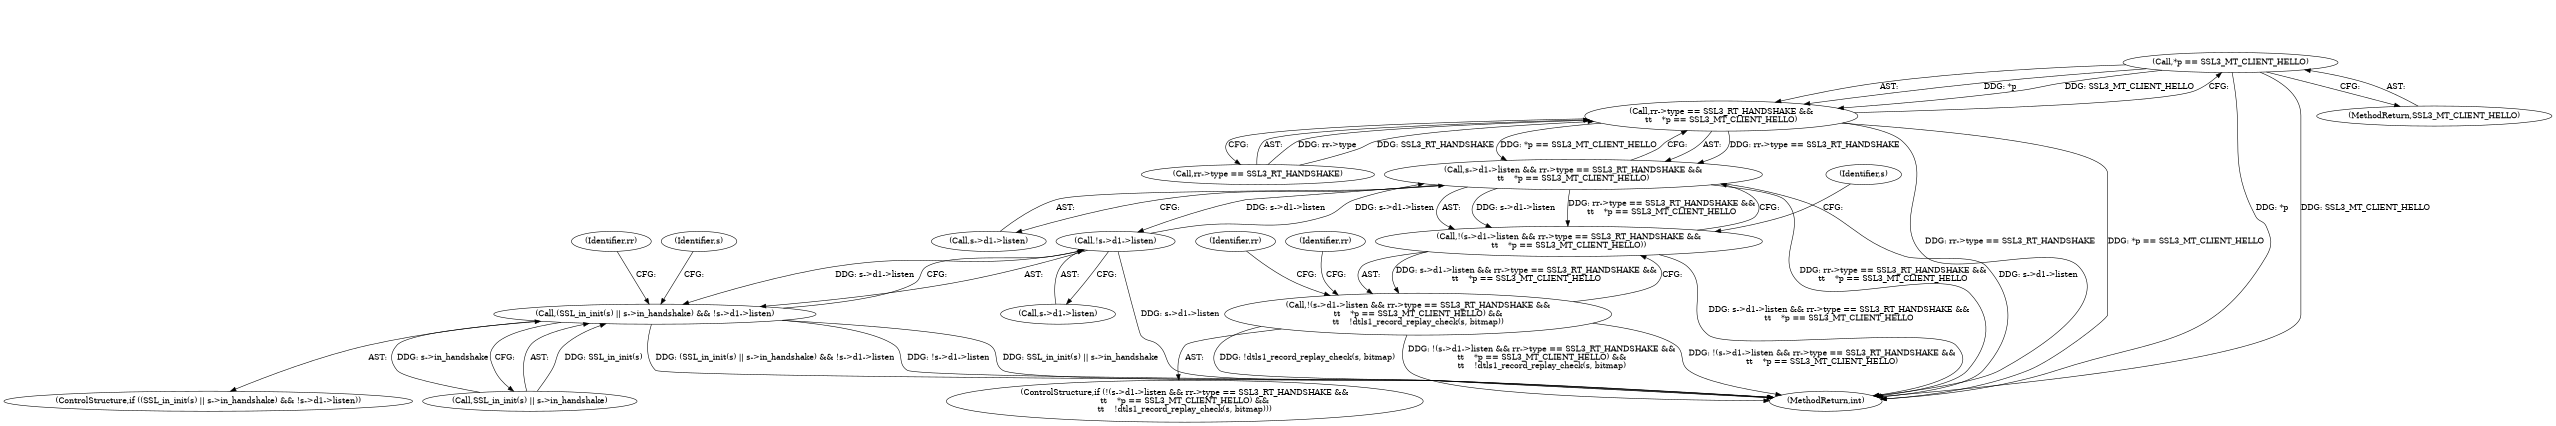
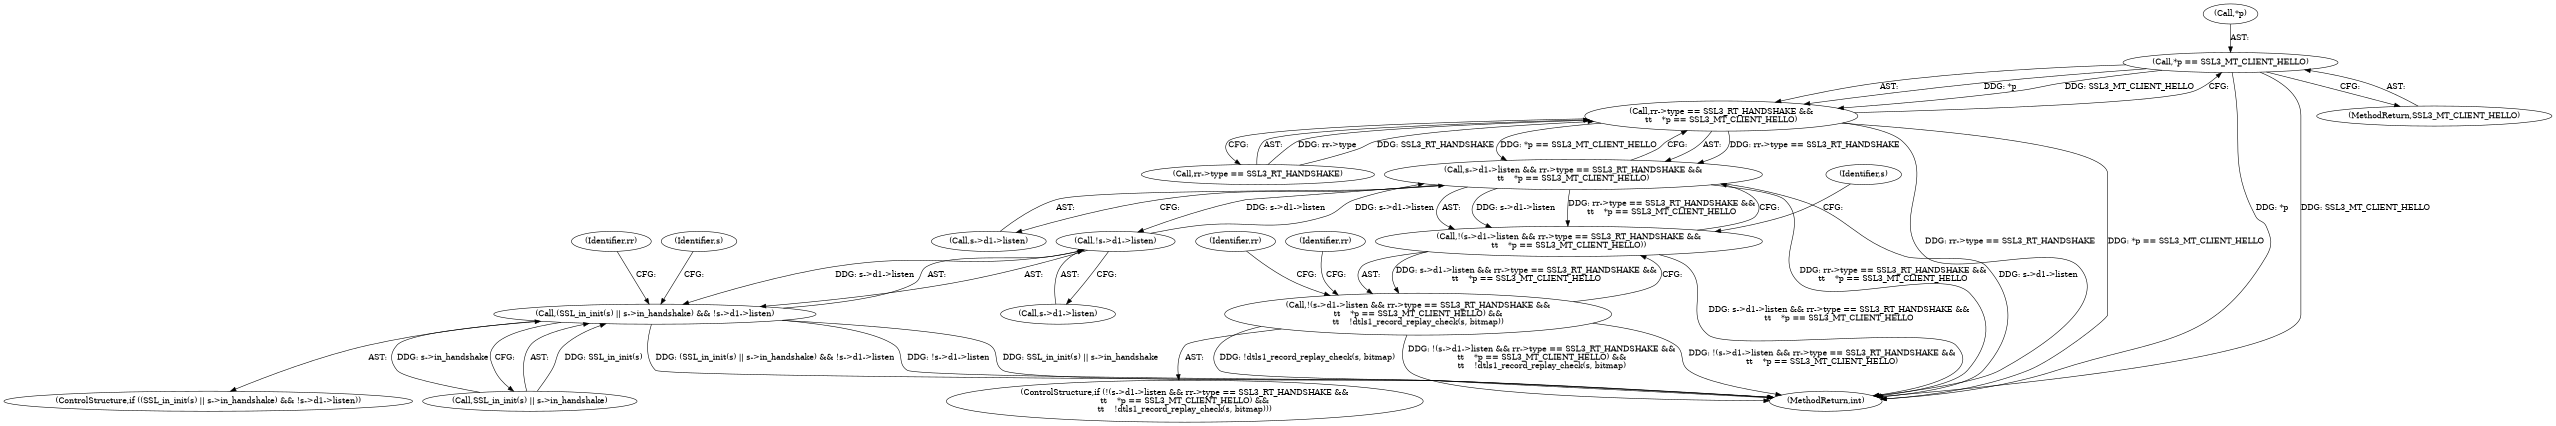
none -> (2231, 14)
(938, 275) -> (938, 275)
(1402, 380) -> none
